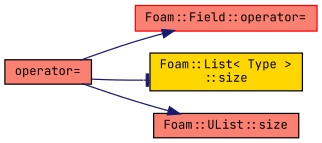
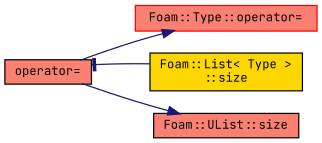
(226, 18) -> (226, 18)
(118, 80) -> (124, 64)
